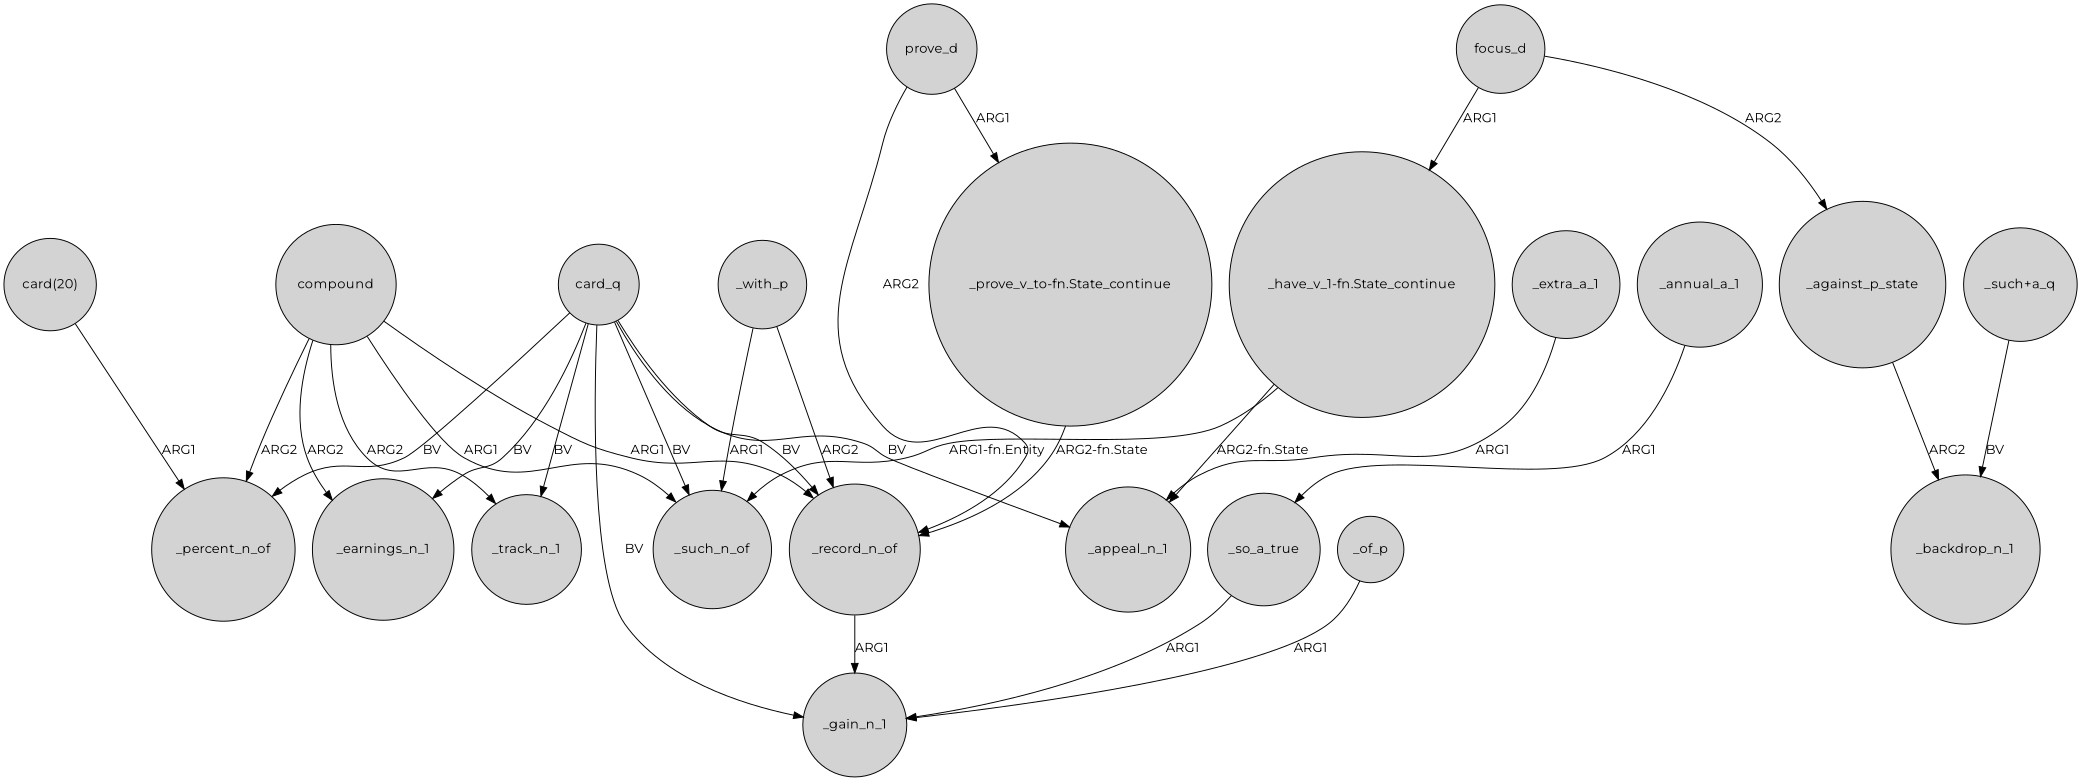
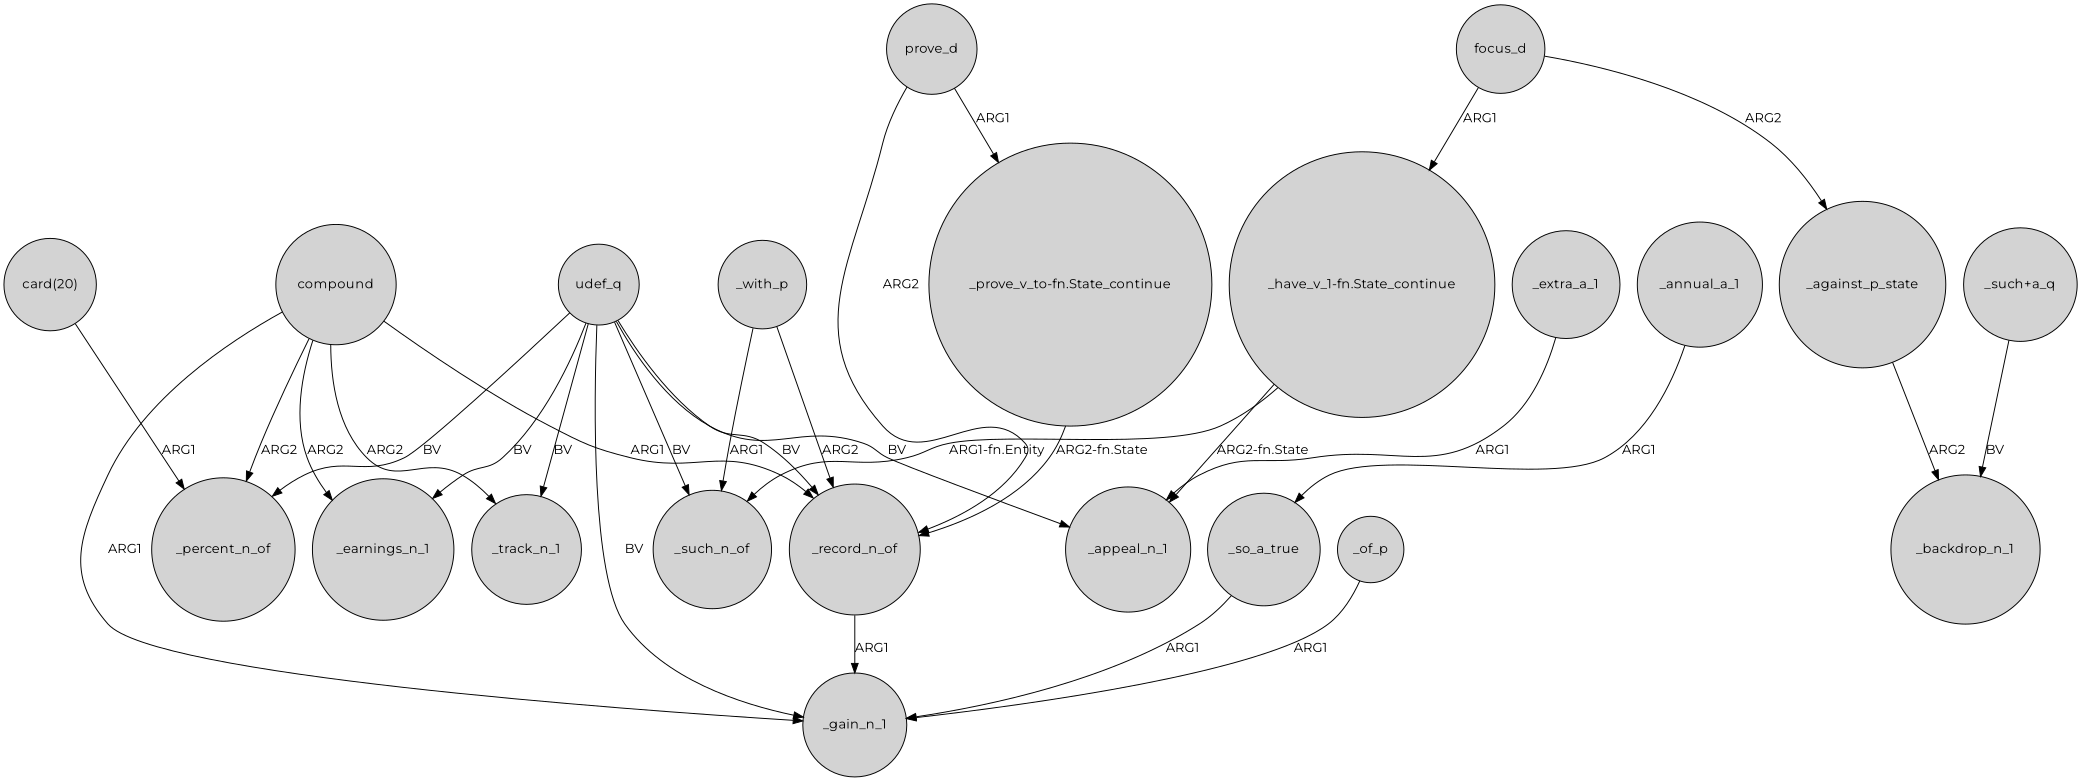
(599, 285) -> (599, 285)
(501, 470) -> (247, 665)
